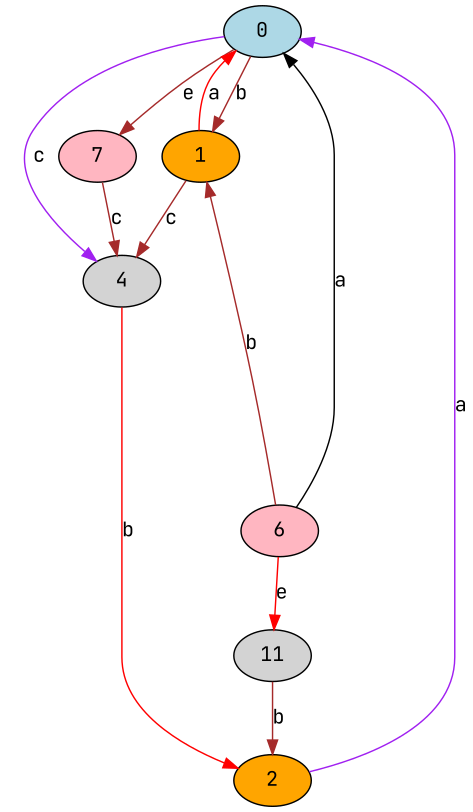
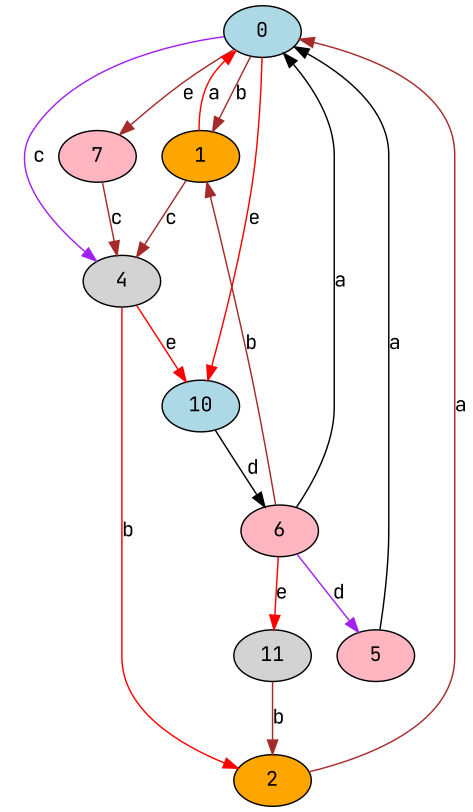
none -> (201, 406)
(455, 408) -> (455, 408)
none -> (376, 656)
